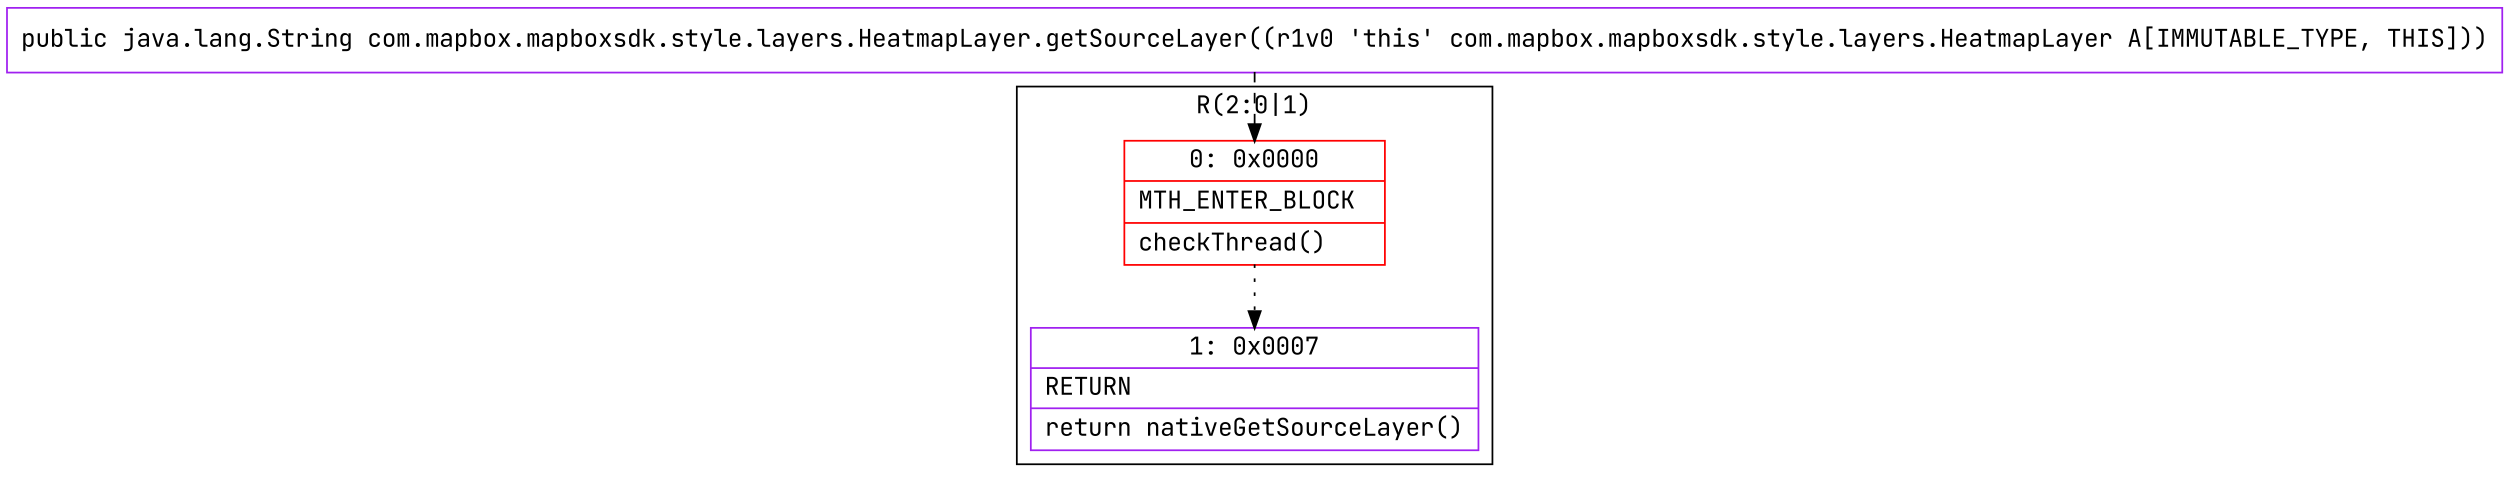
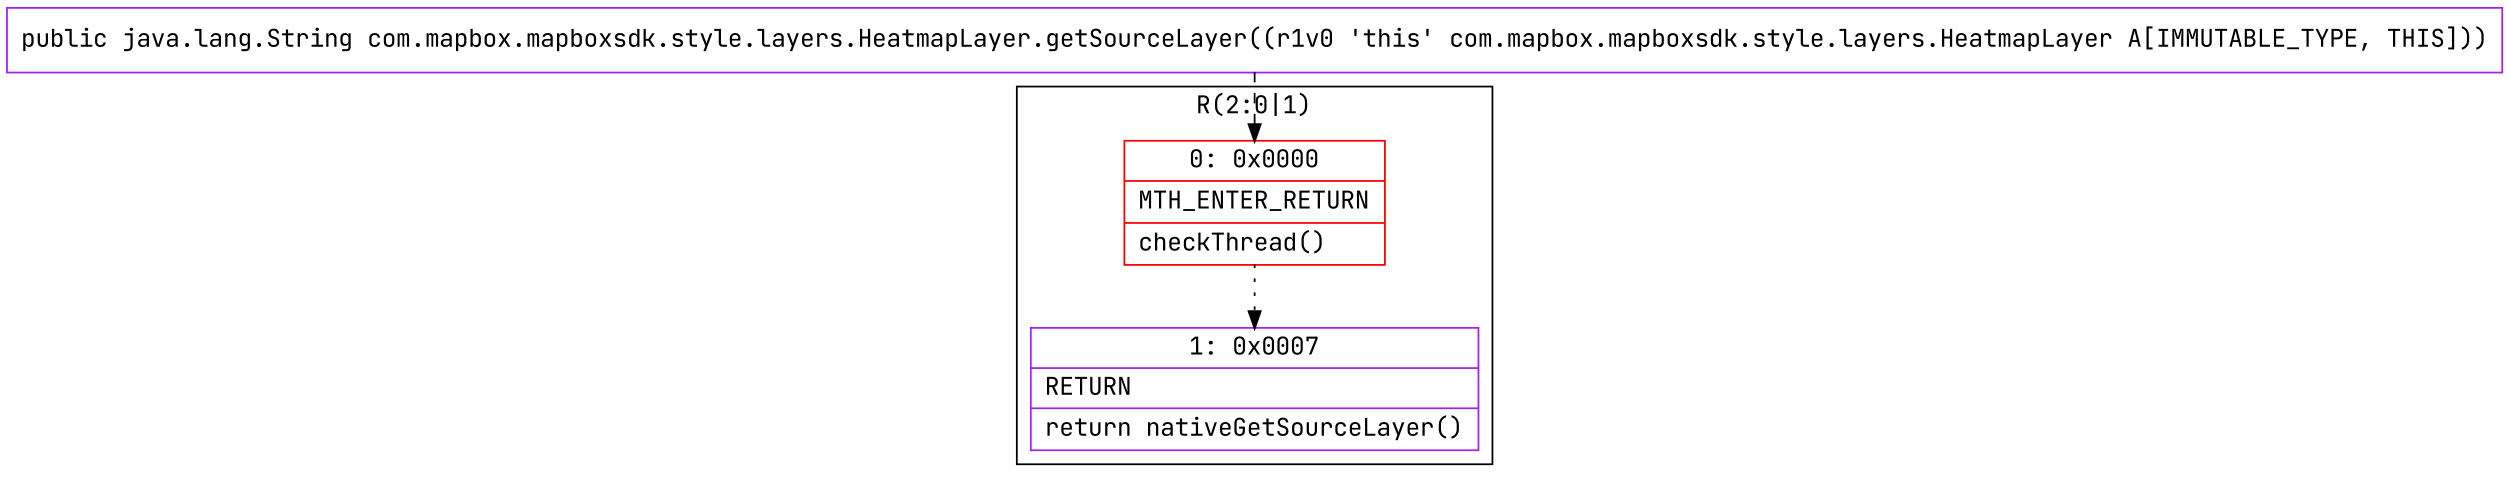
(1247, 201) -> (1255, 201)
